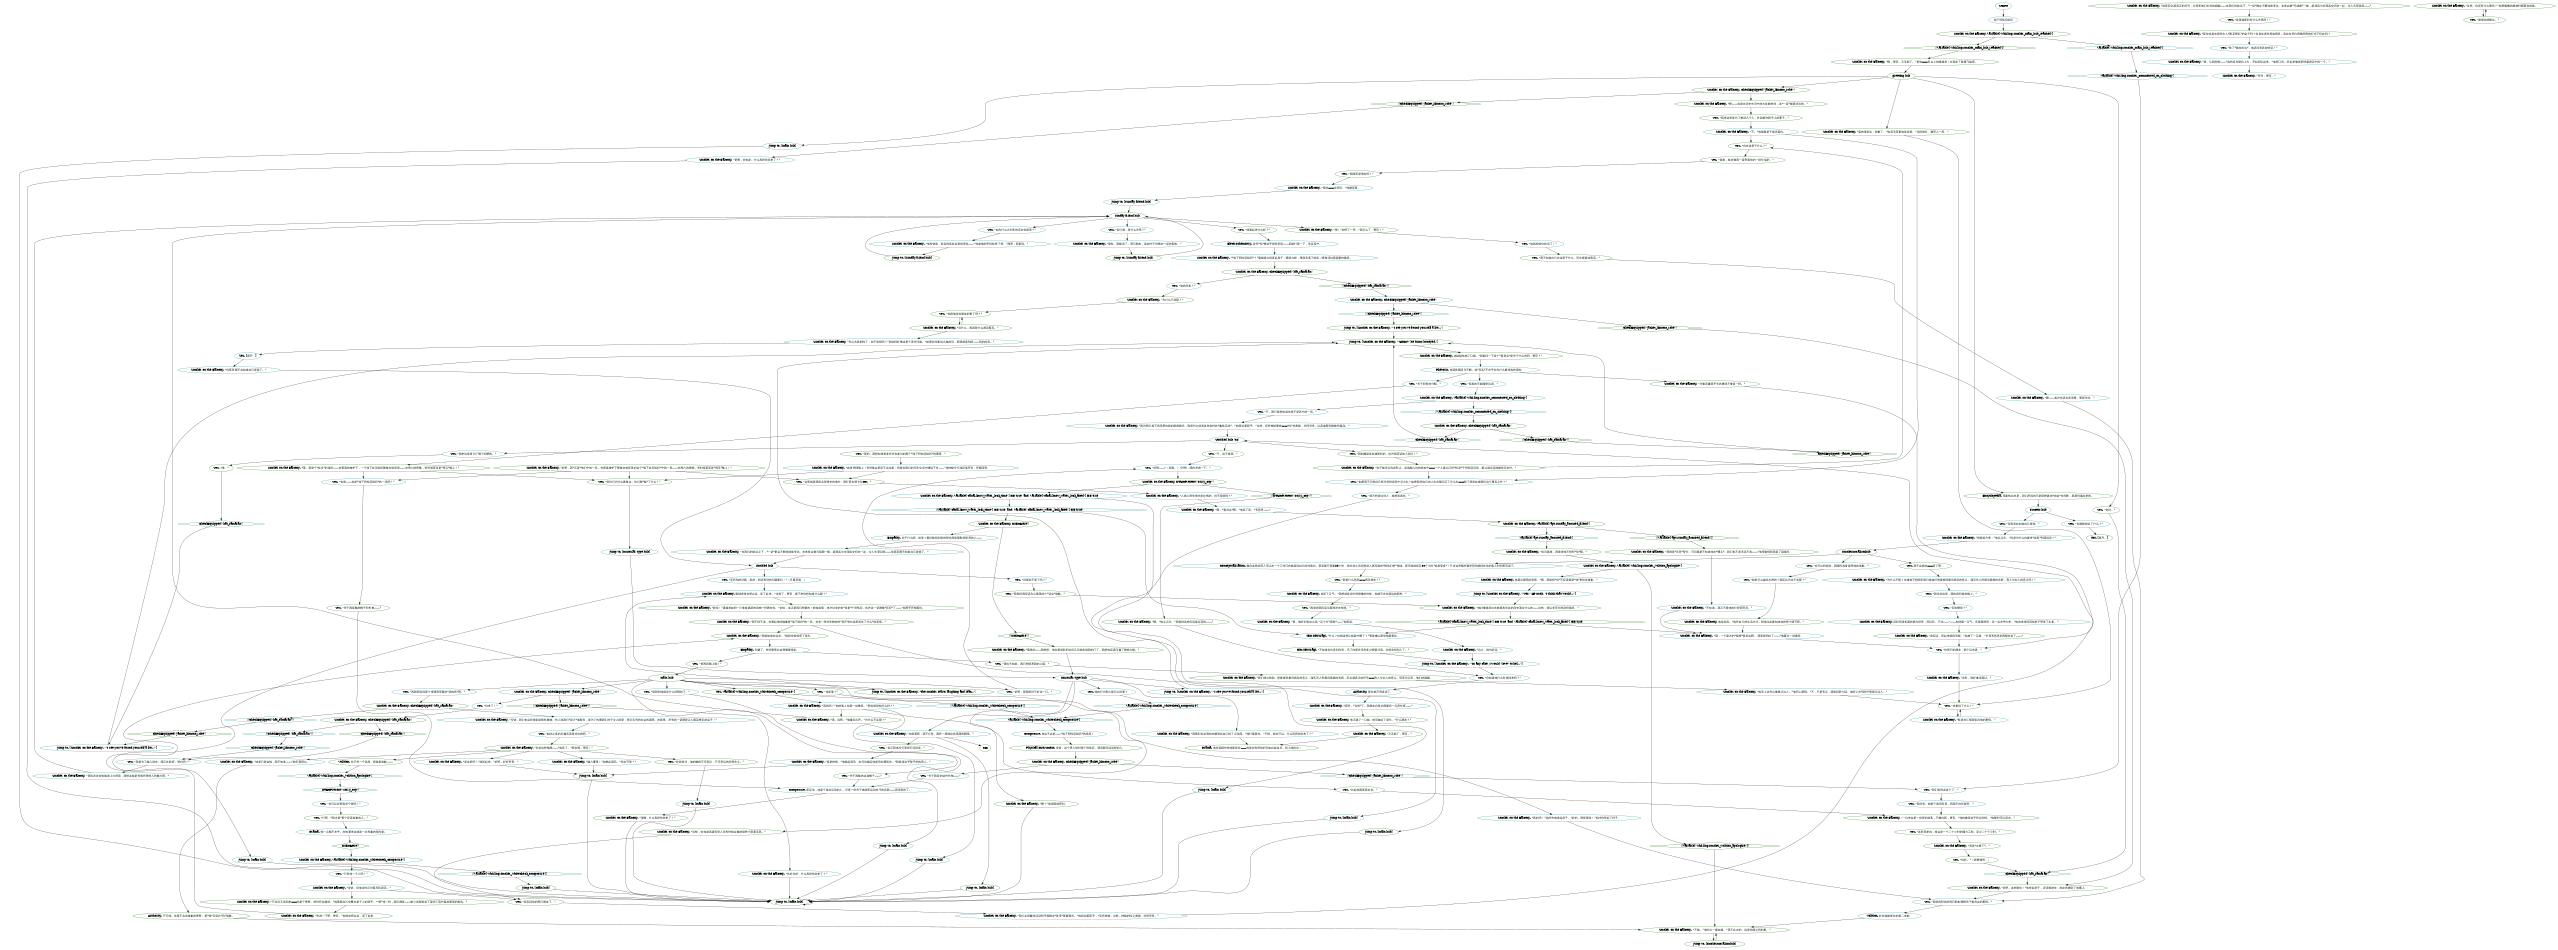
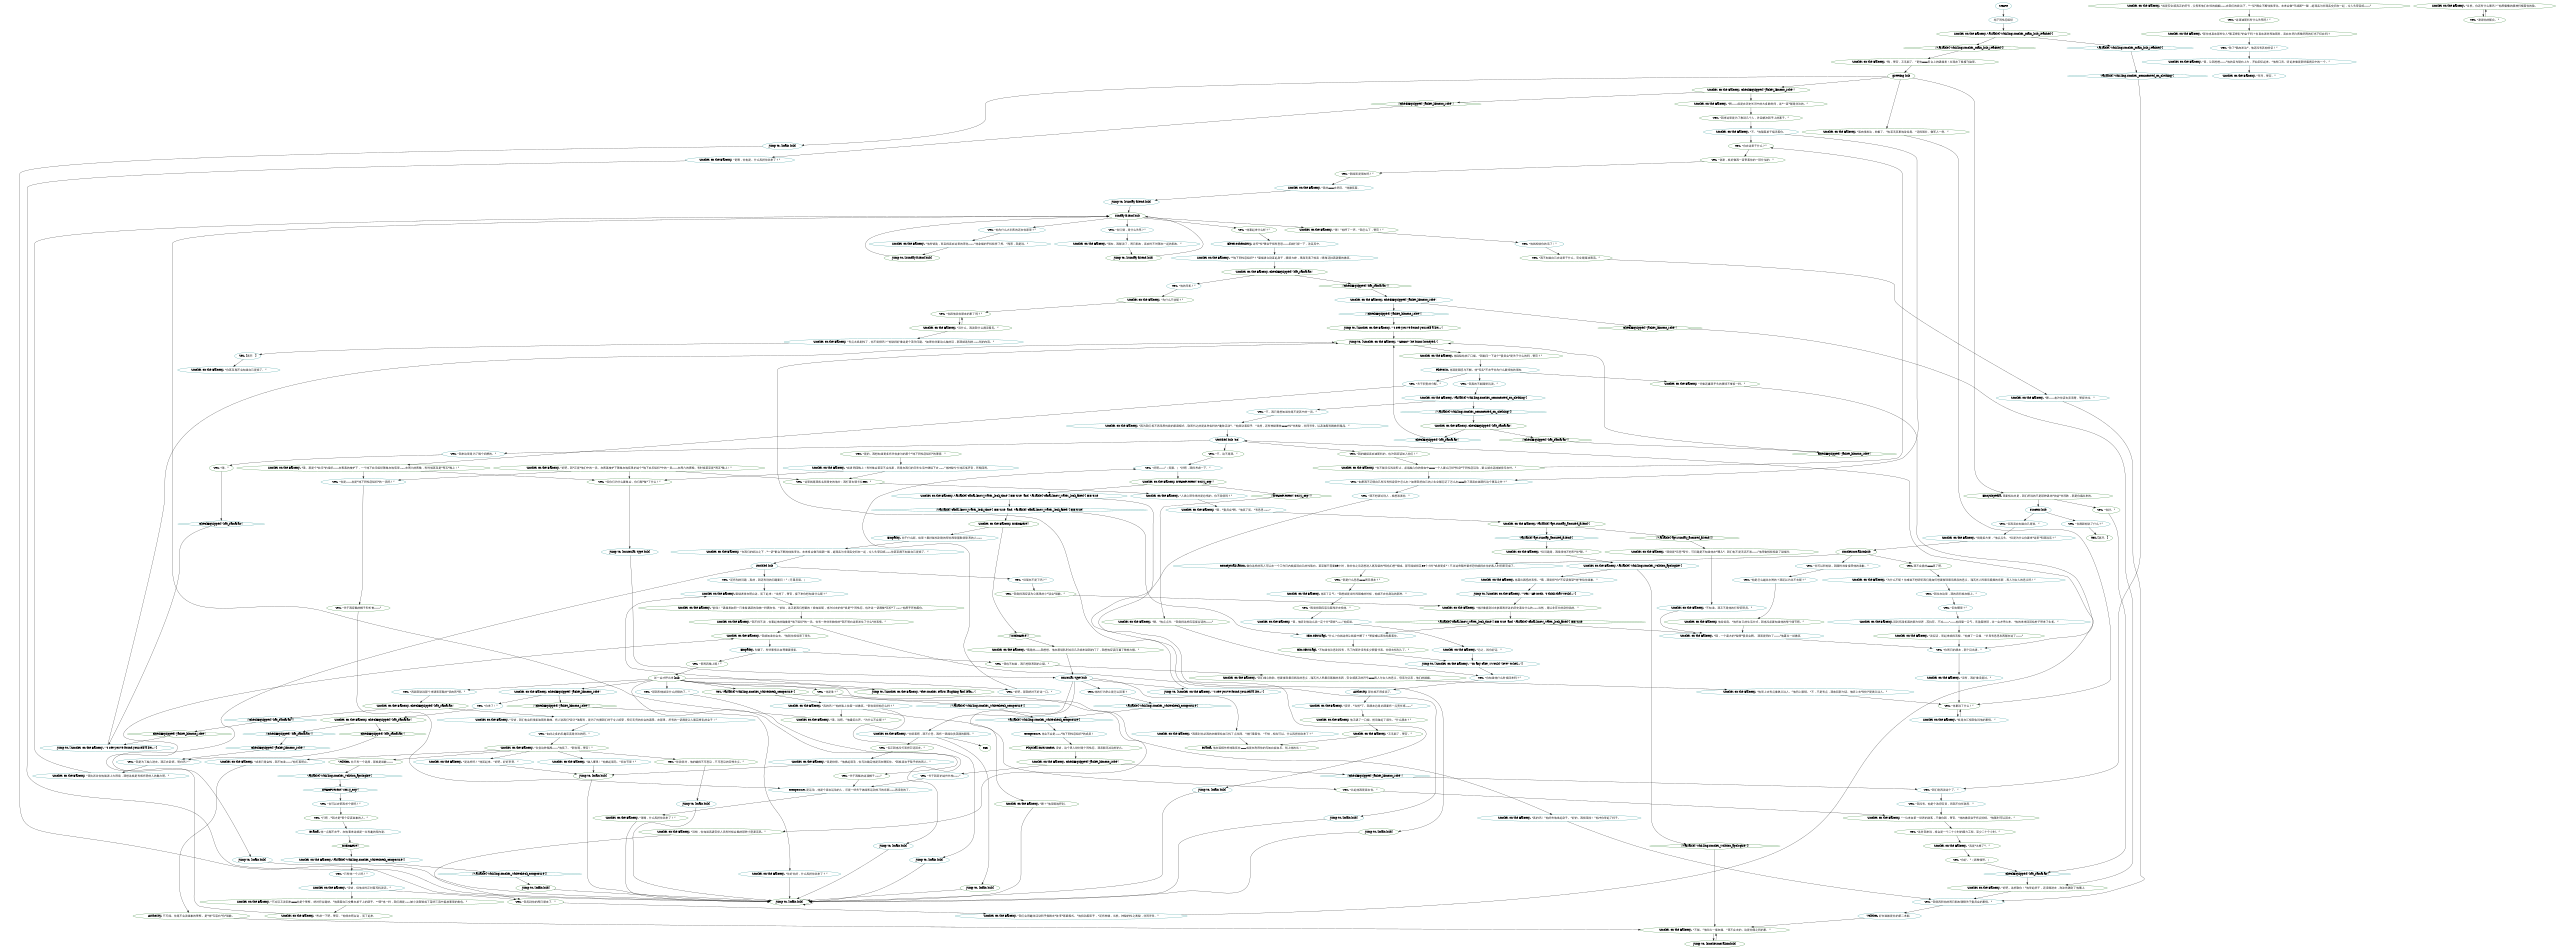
(2118, 201) -> (2074, 503)
(678, 381) -> none
(667, 678) -> (667, 678)
